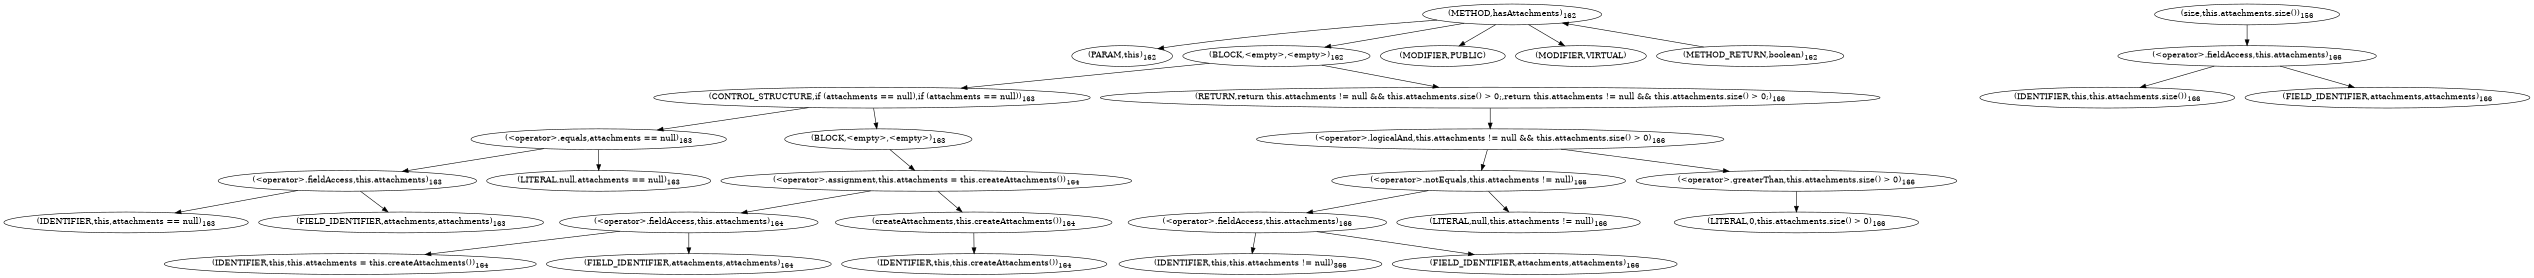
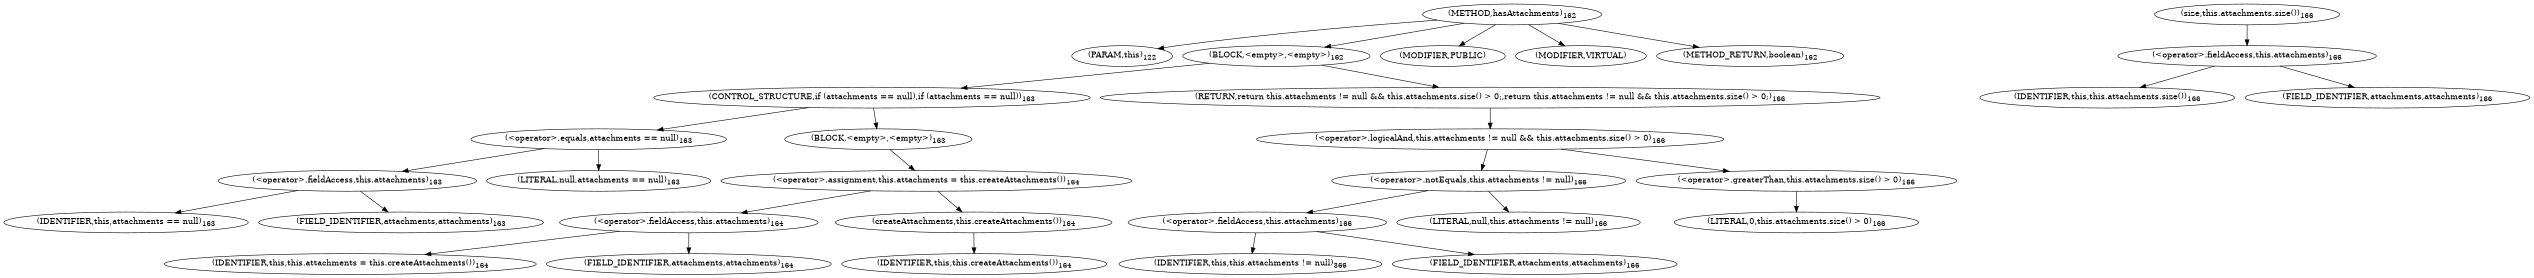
(2307, 14) -> (2307, 14)
(1636, 35) -> (1626, 35)
(1150, 55) -> (1150, 55)
